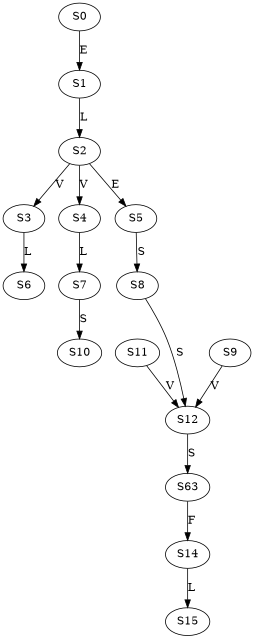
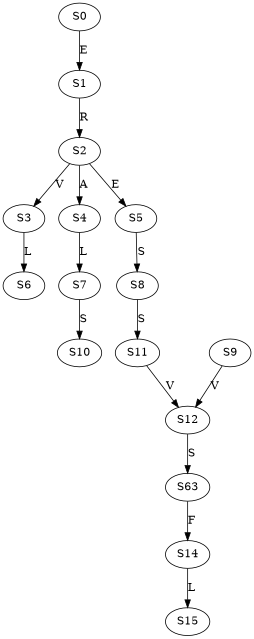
(84, 118) -> (84, 118)
(83, 185) -> (83, 185)
(170, 347) -> (137, 315)
